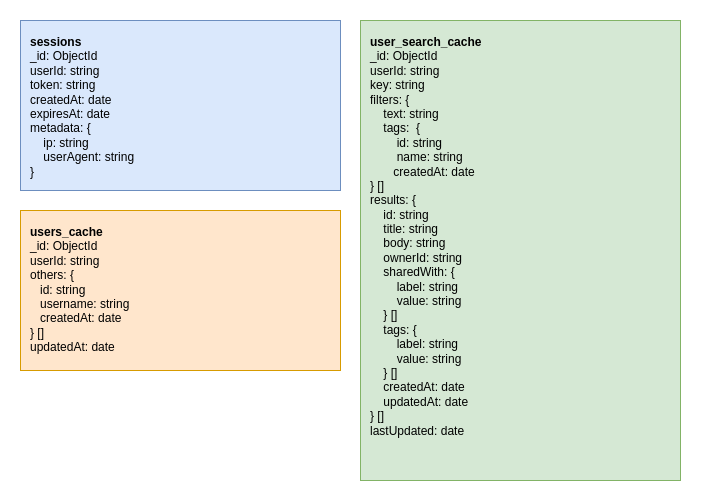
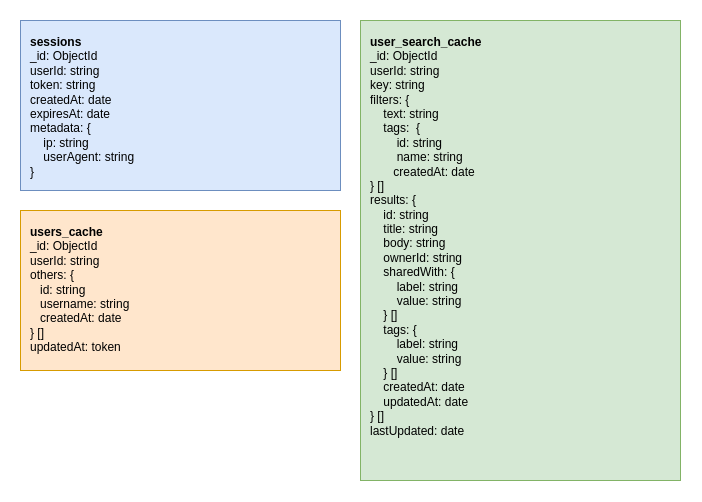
(80, 290) -> (81, 290)
